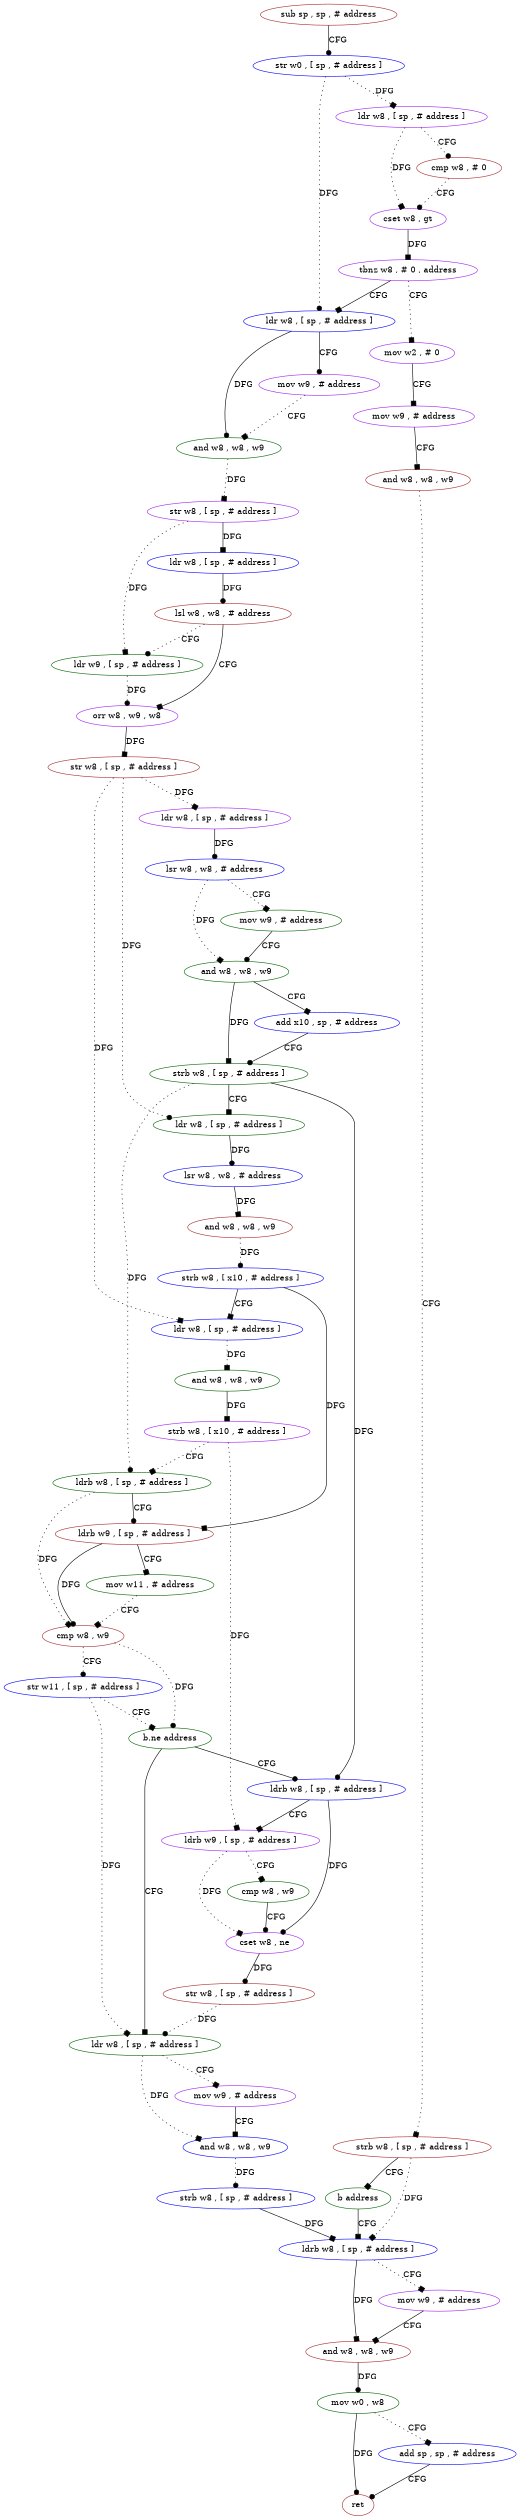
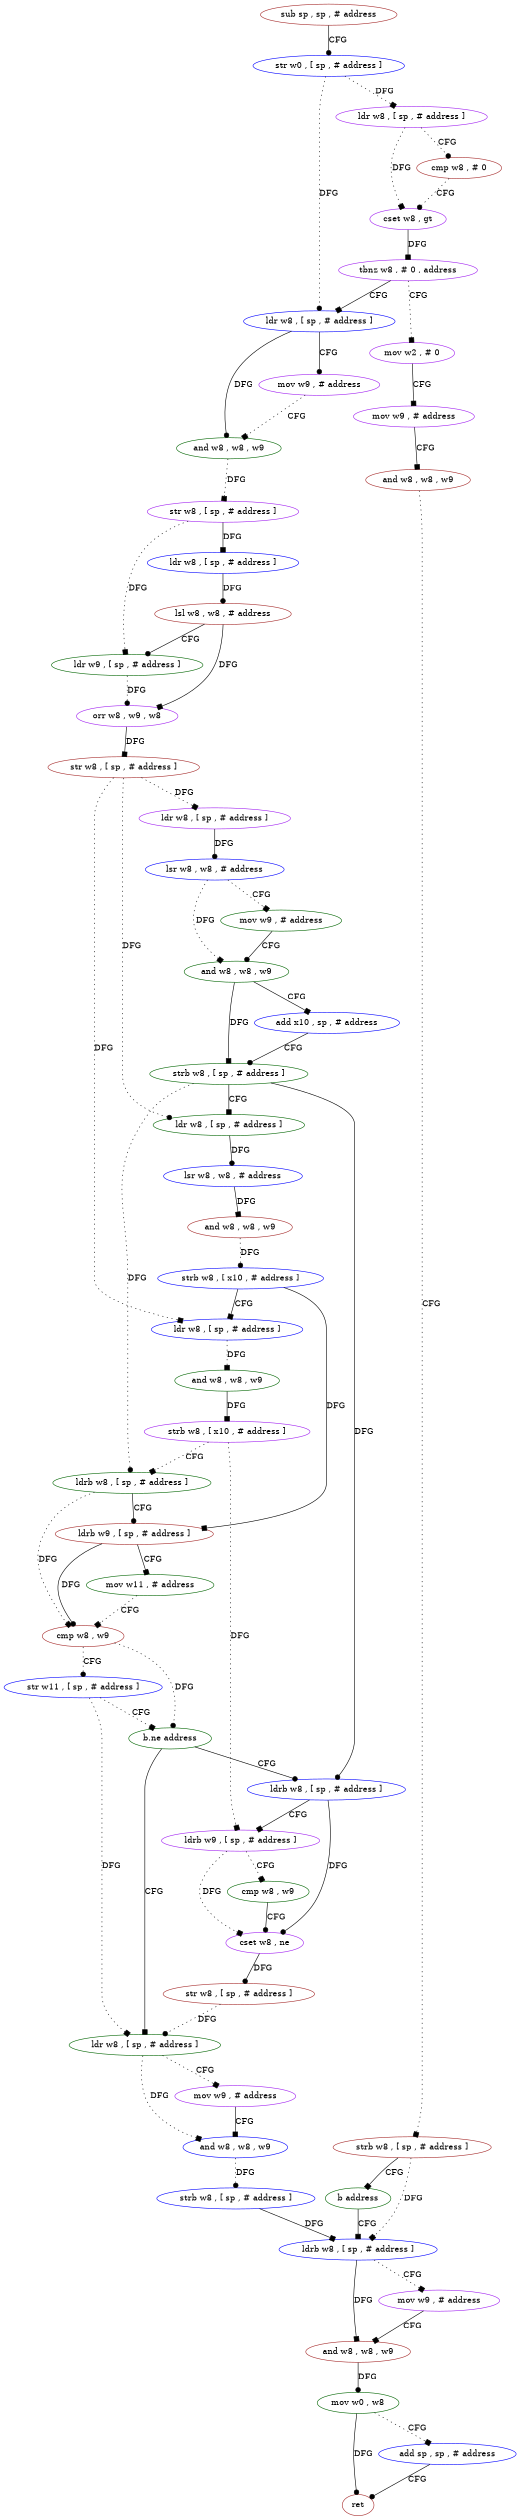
(177, 638) -> (177, 638)
(228, 665) -> (229, 665)
